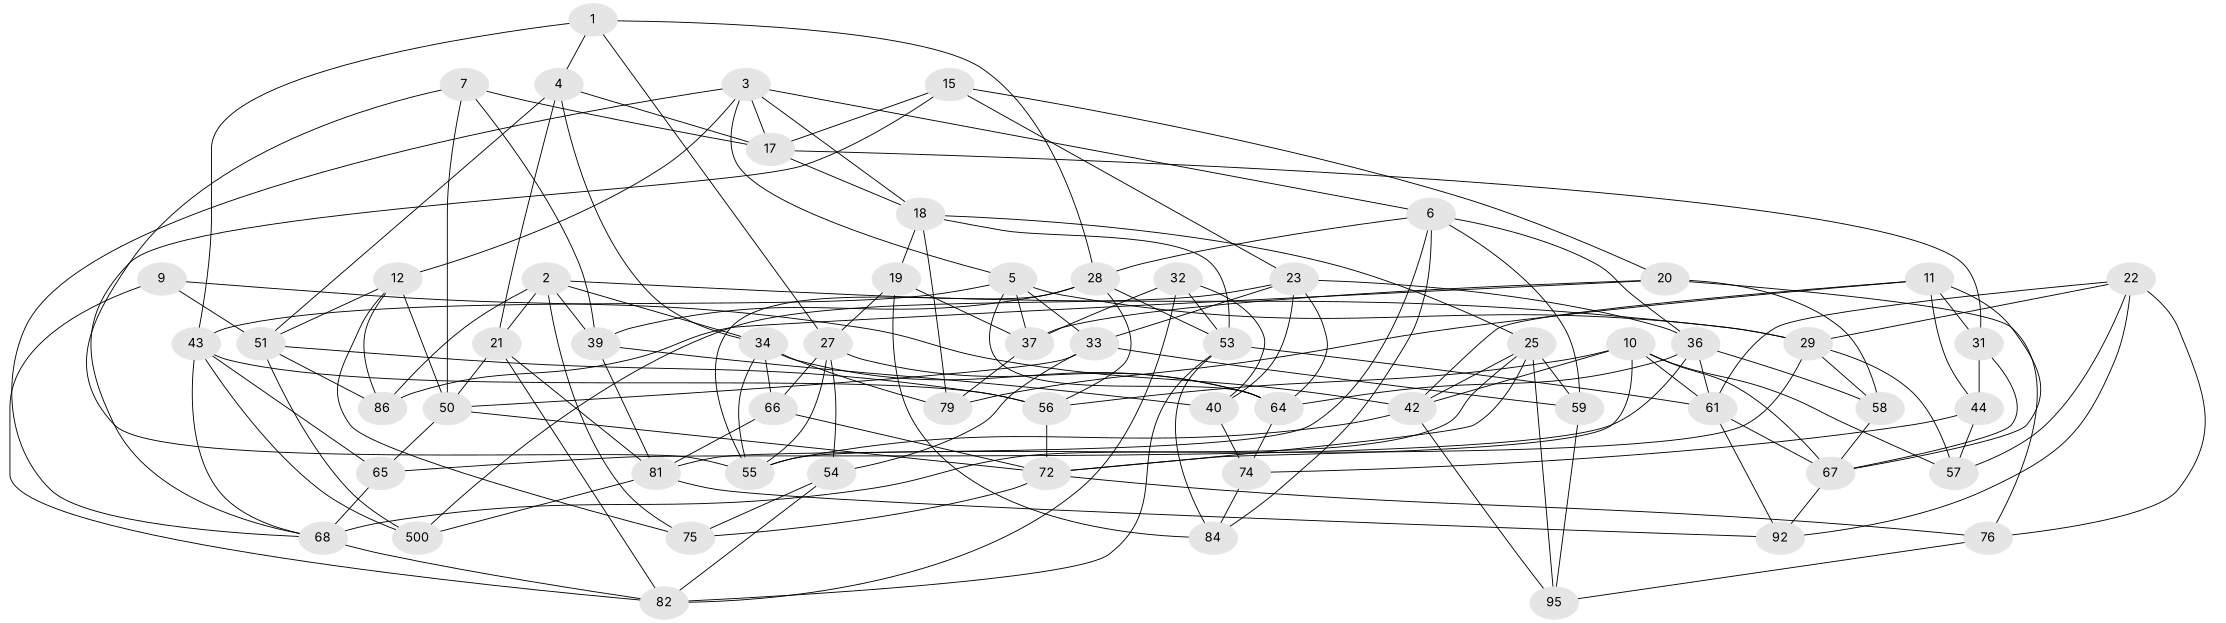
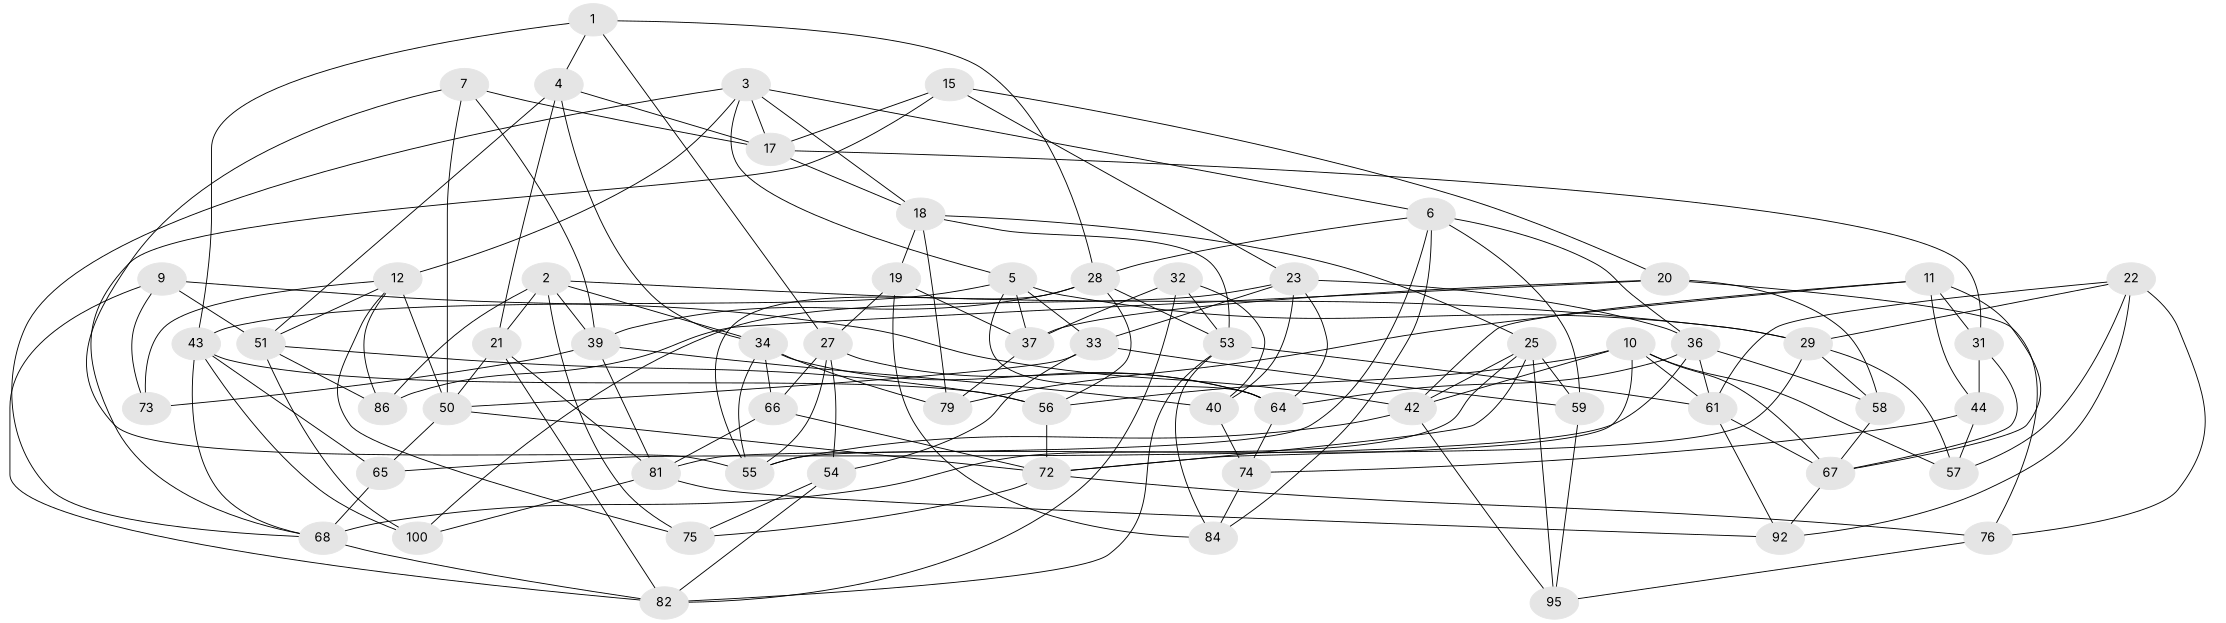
none -> (147, 409)
(418, 538) -> (418, 538)
